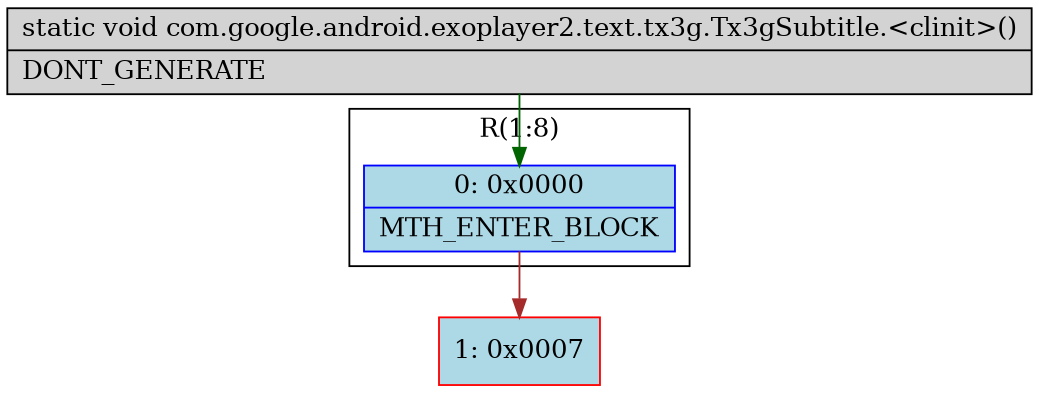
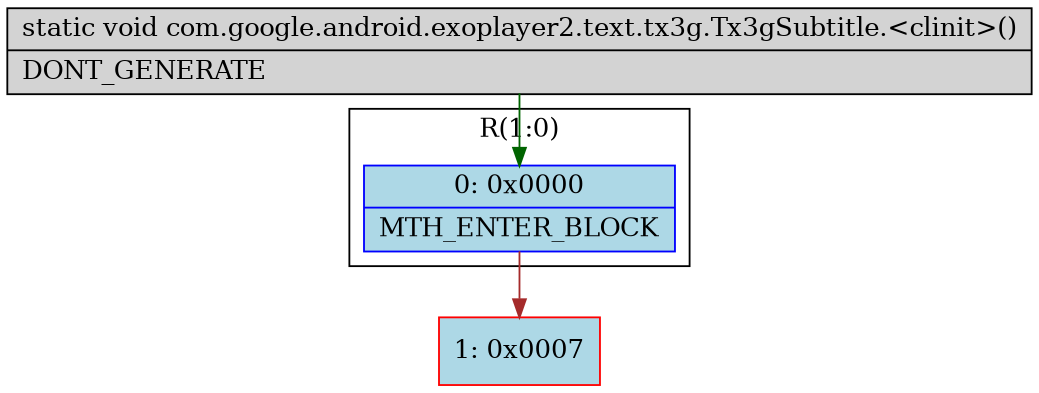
(519, 130) -> (519, 130)
